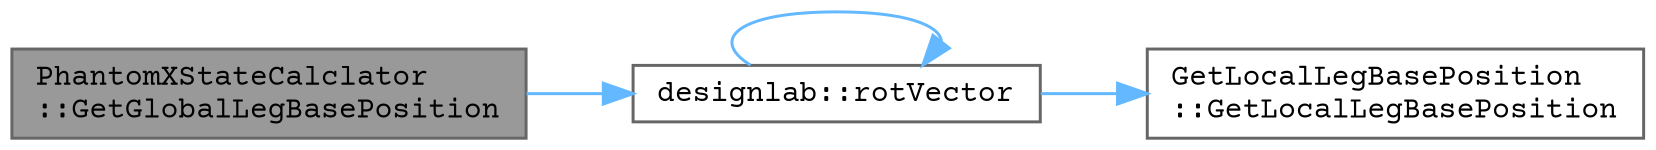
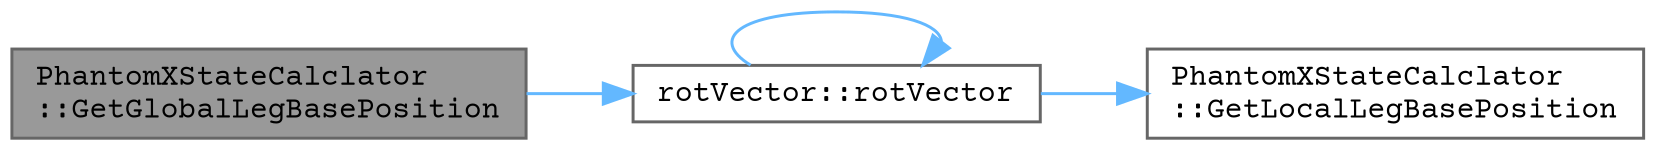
(837, 94) -> (837, 94)
(1395, 94) -> (1395, 94)
